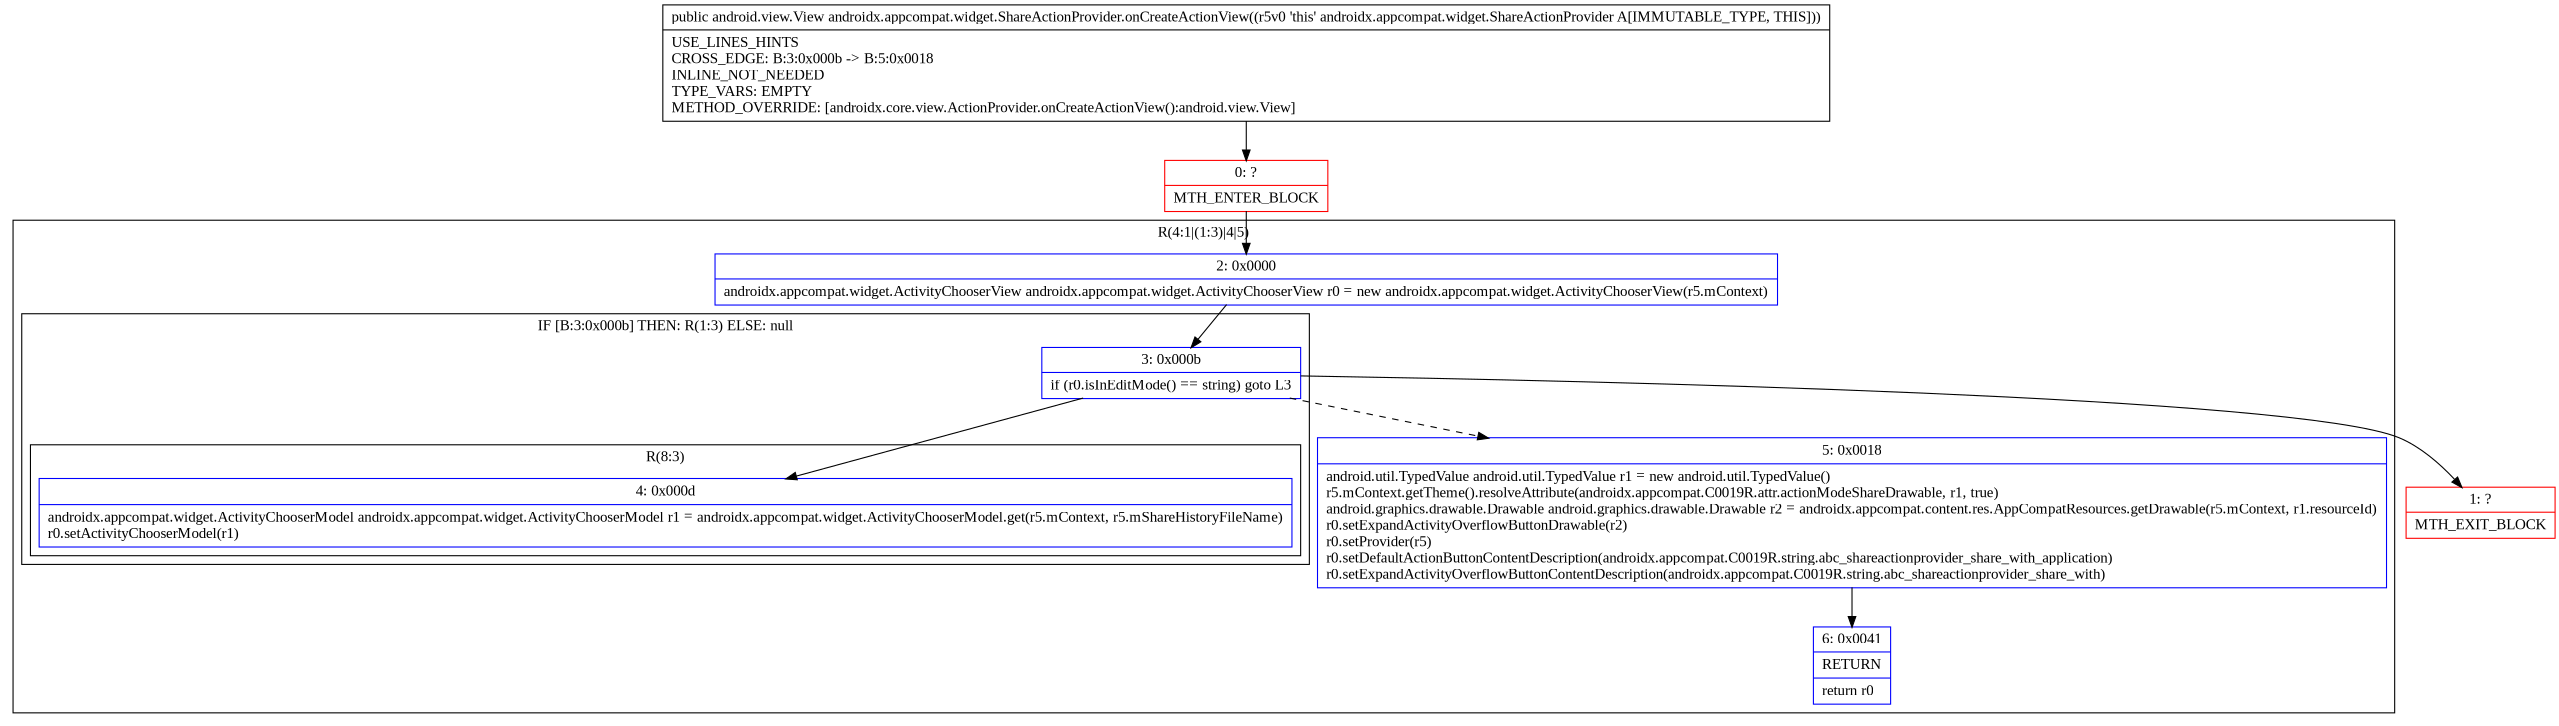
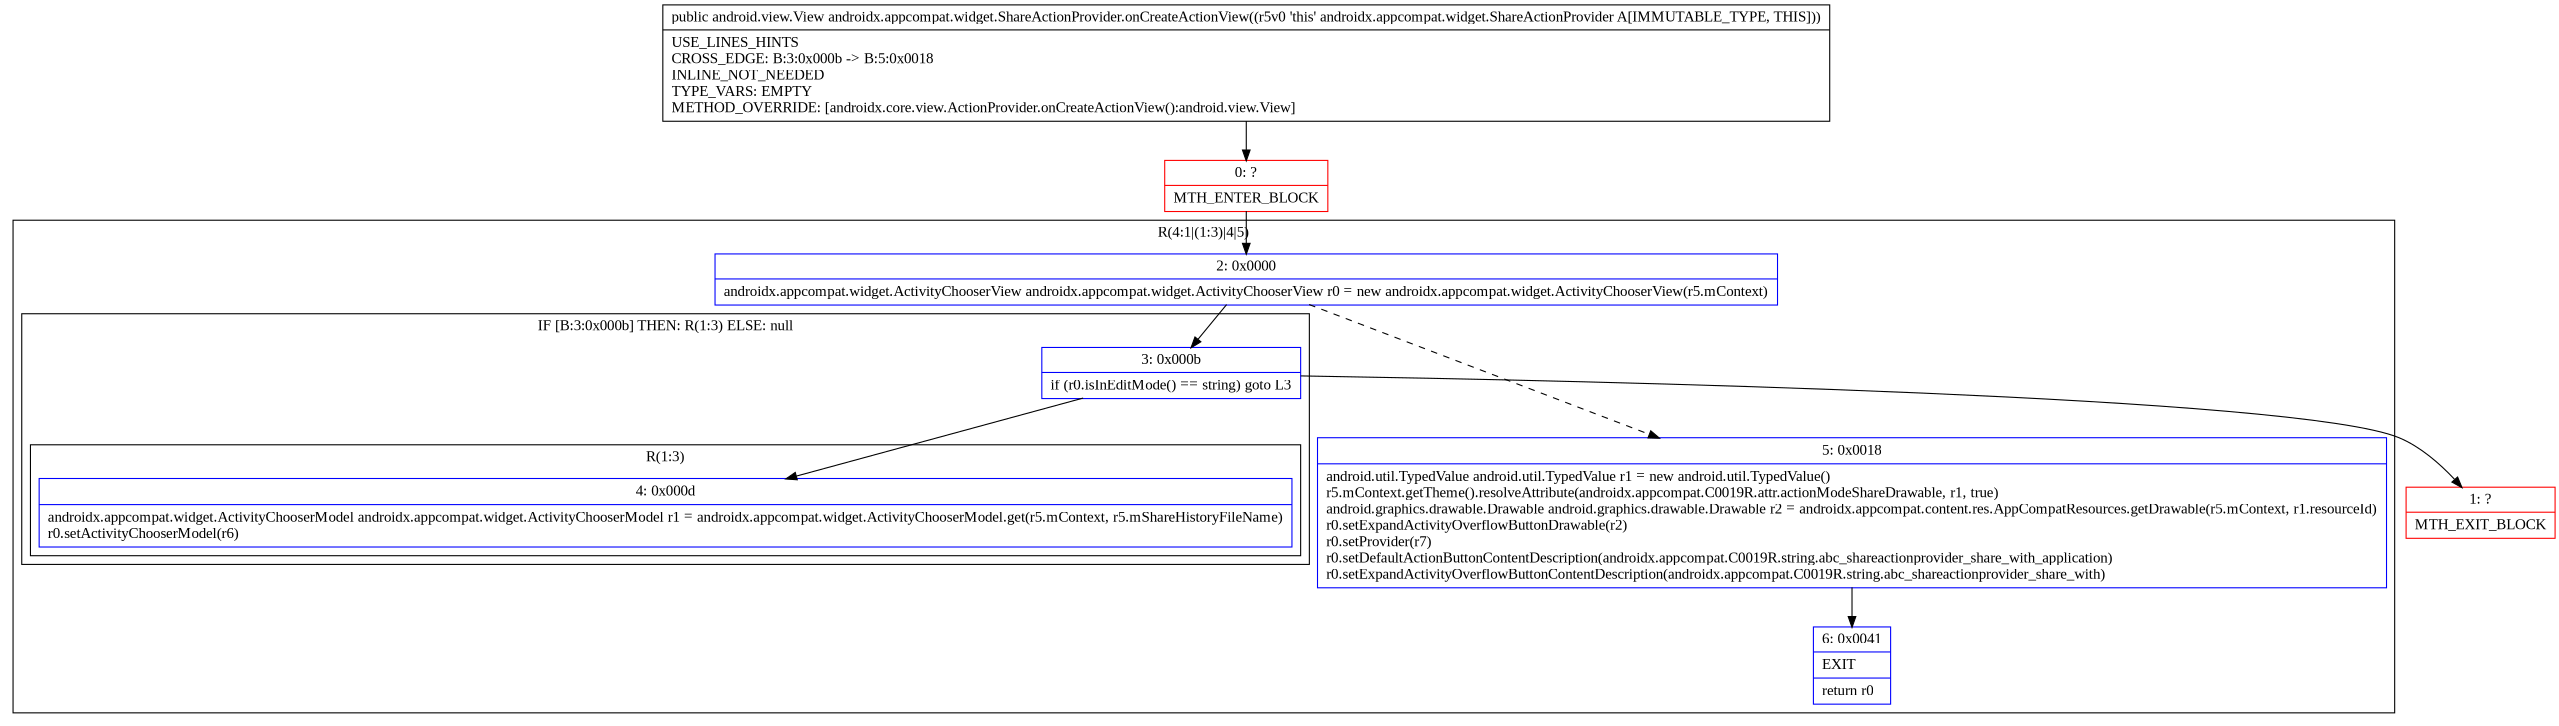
(1384, 417) -> (1479, 369)
(666, 457) -> (666, 457)
(144, 533) -> (144, 533)
(1379, 542) -> (1379, 542)
(1852, 664) -> (1839, 664)
